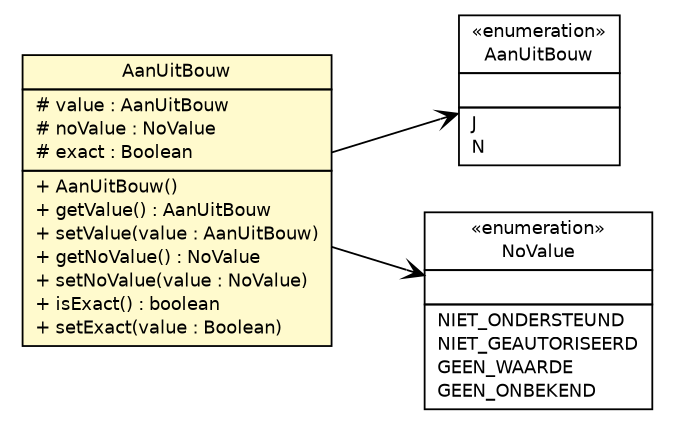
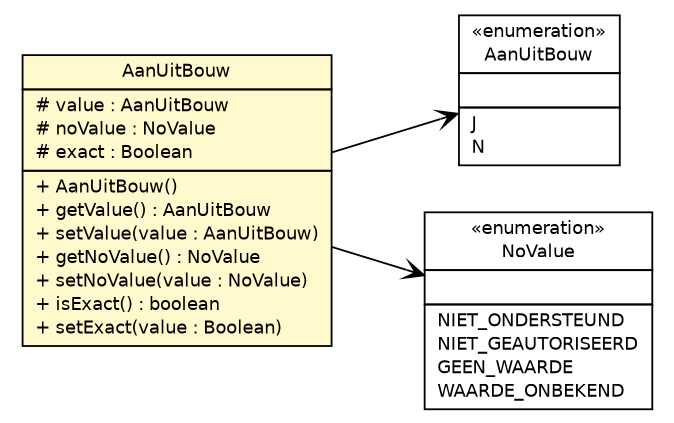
(517, 391) -> (531, 391)
